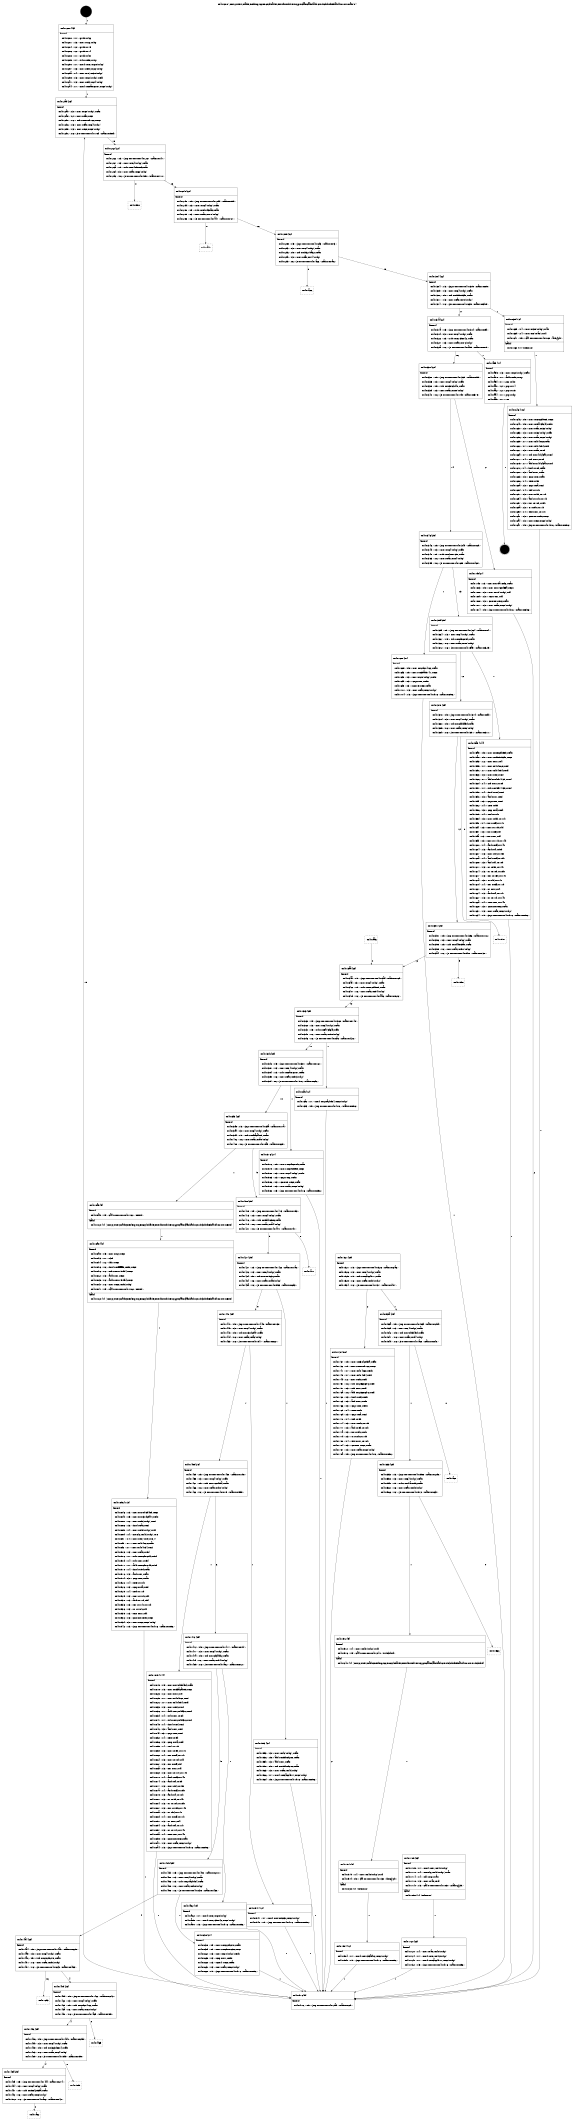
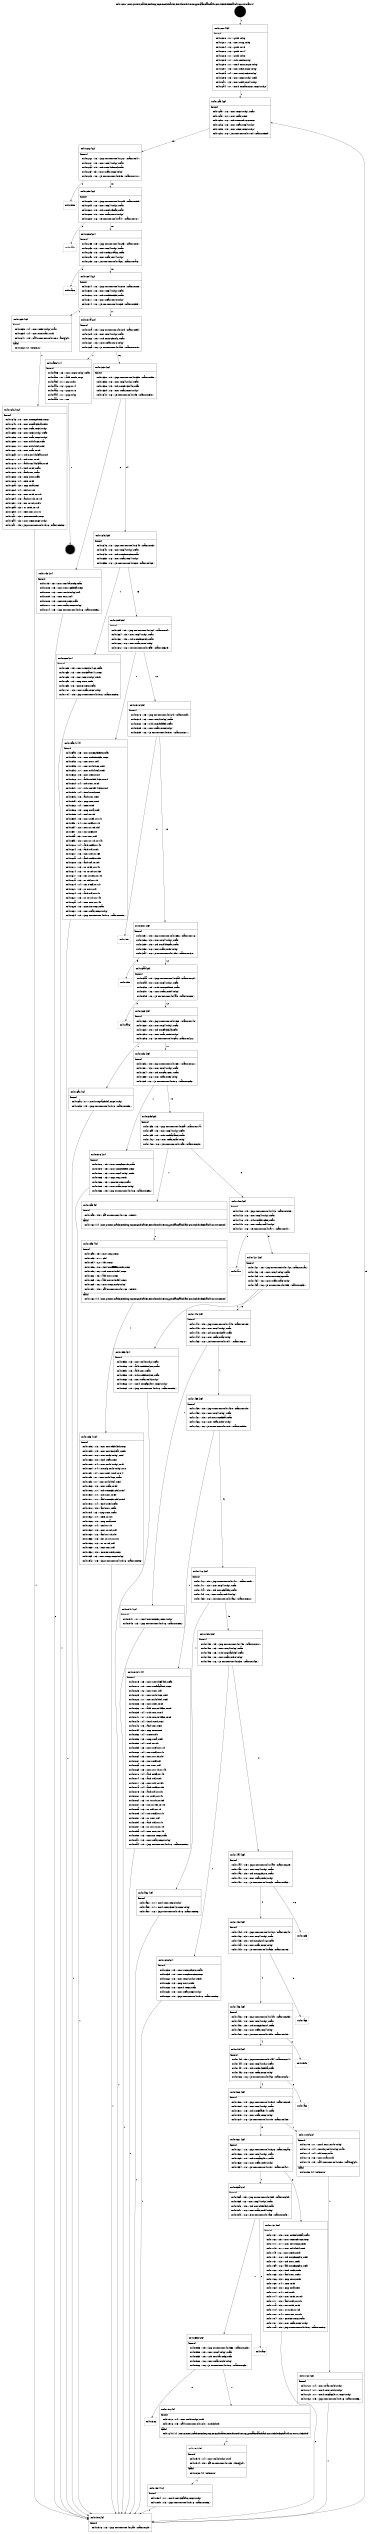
(371, 954) -> (131, 1009)
none -> (261, 2106)
